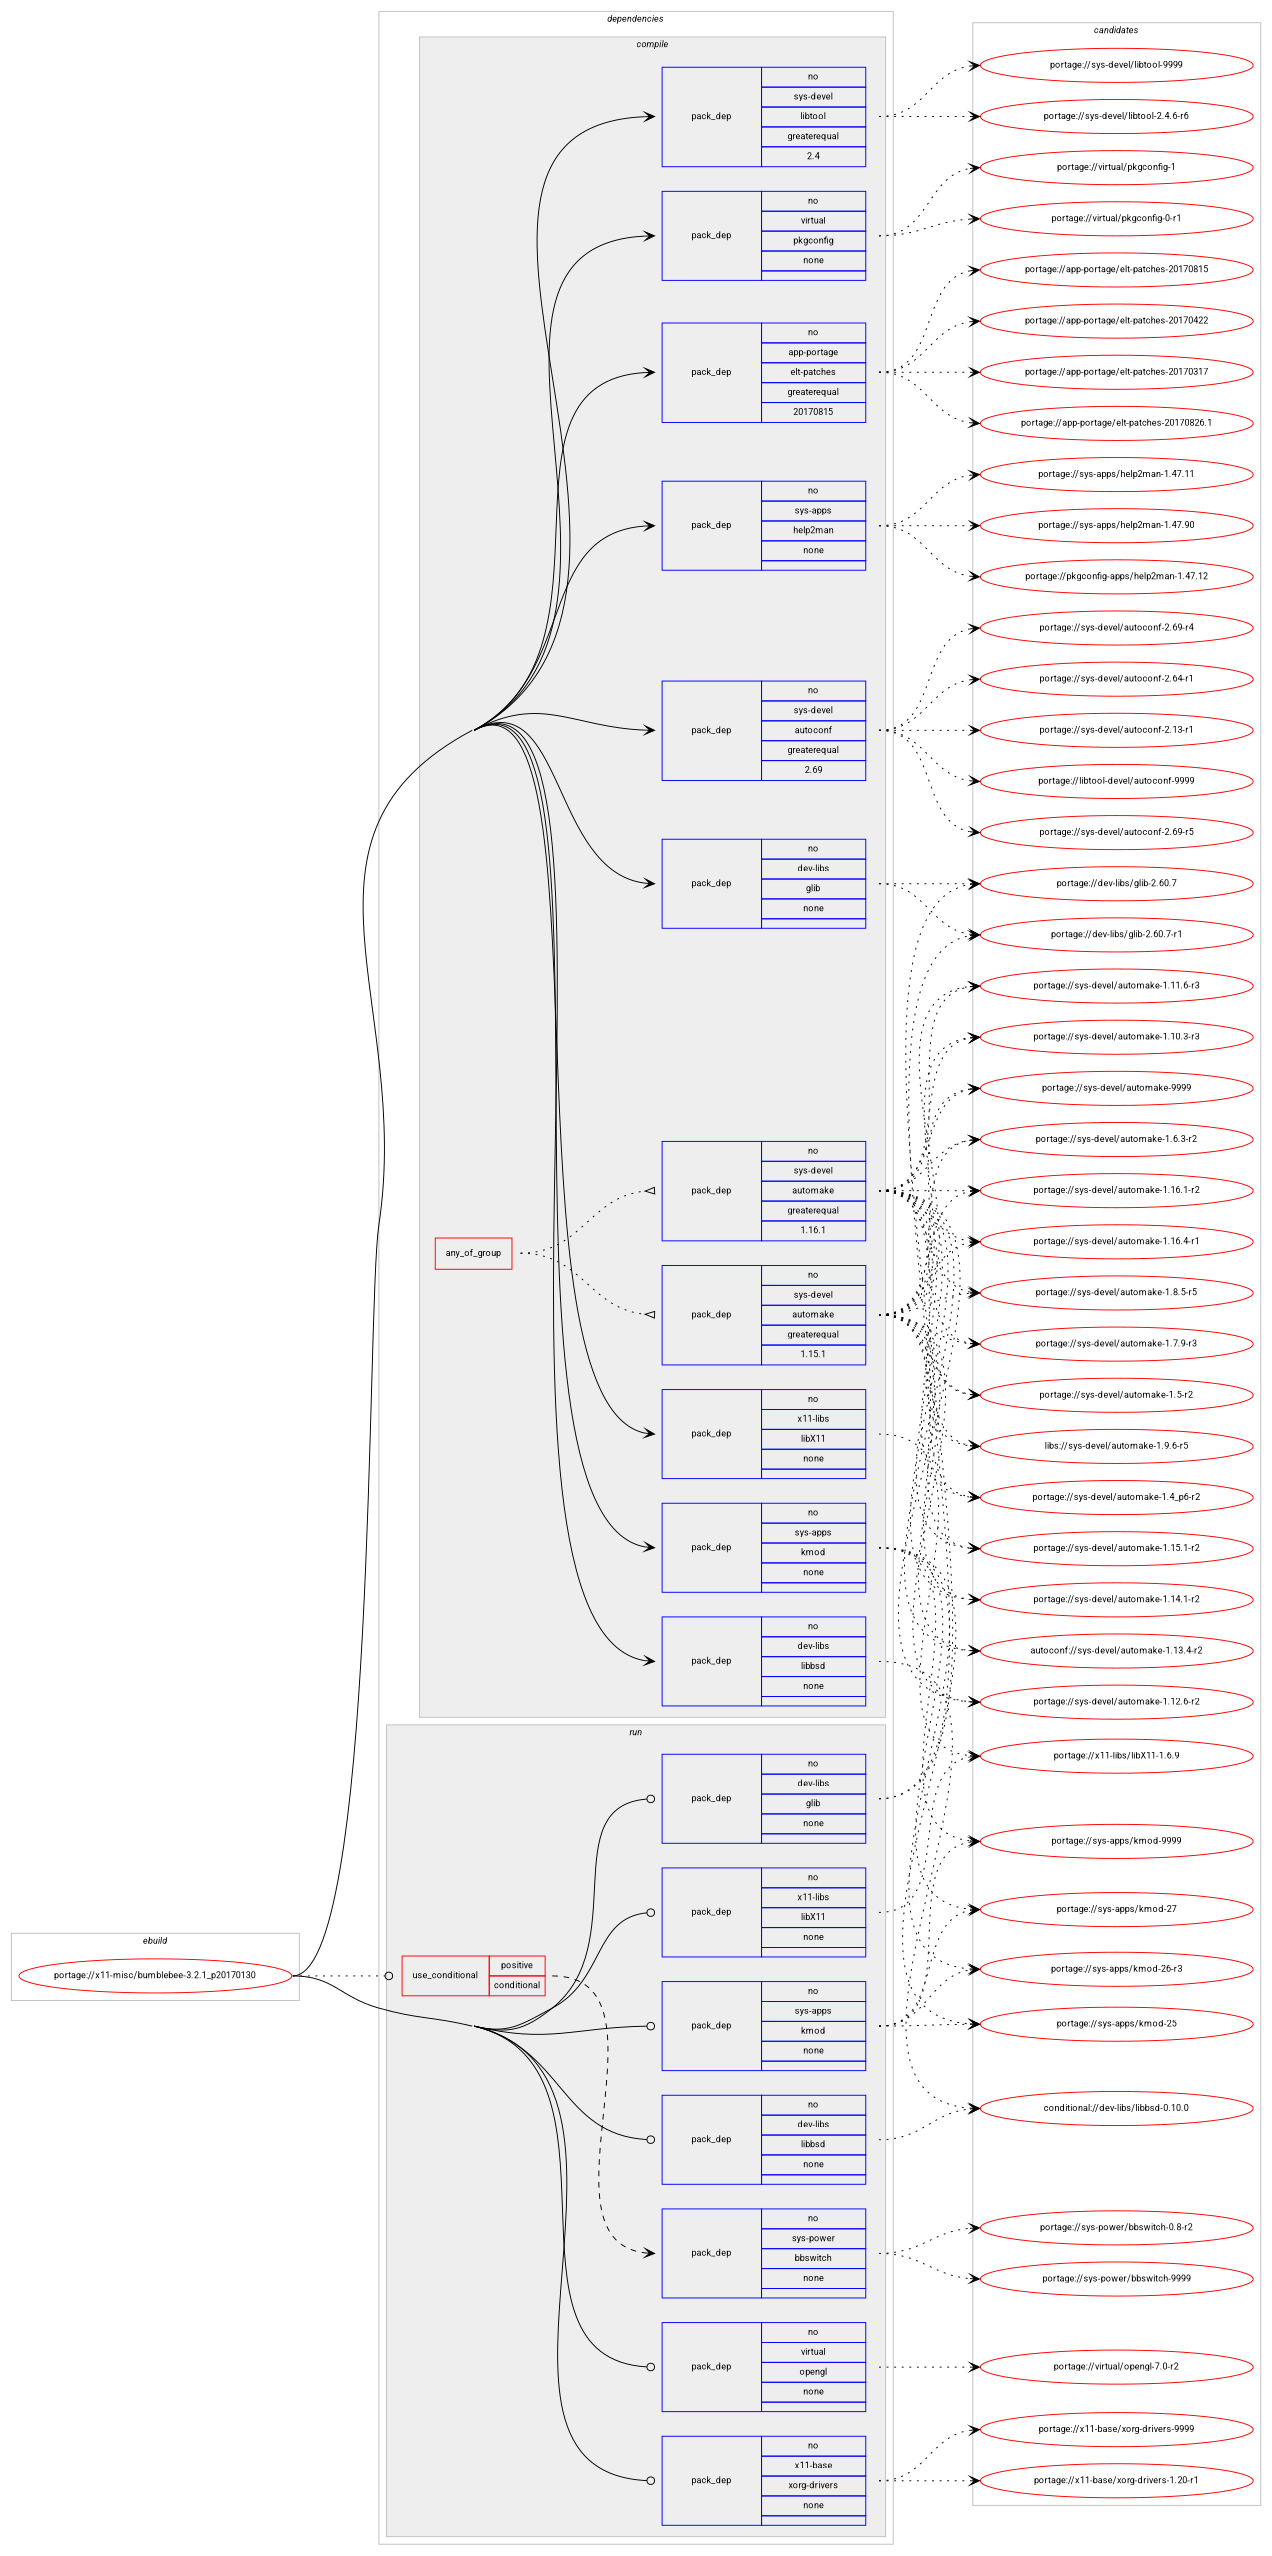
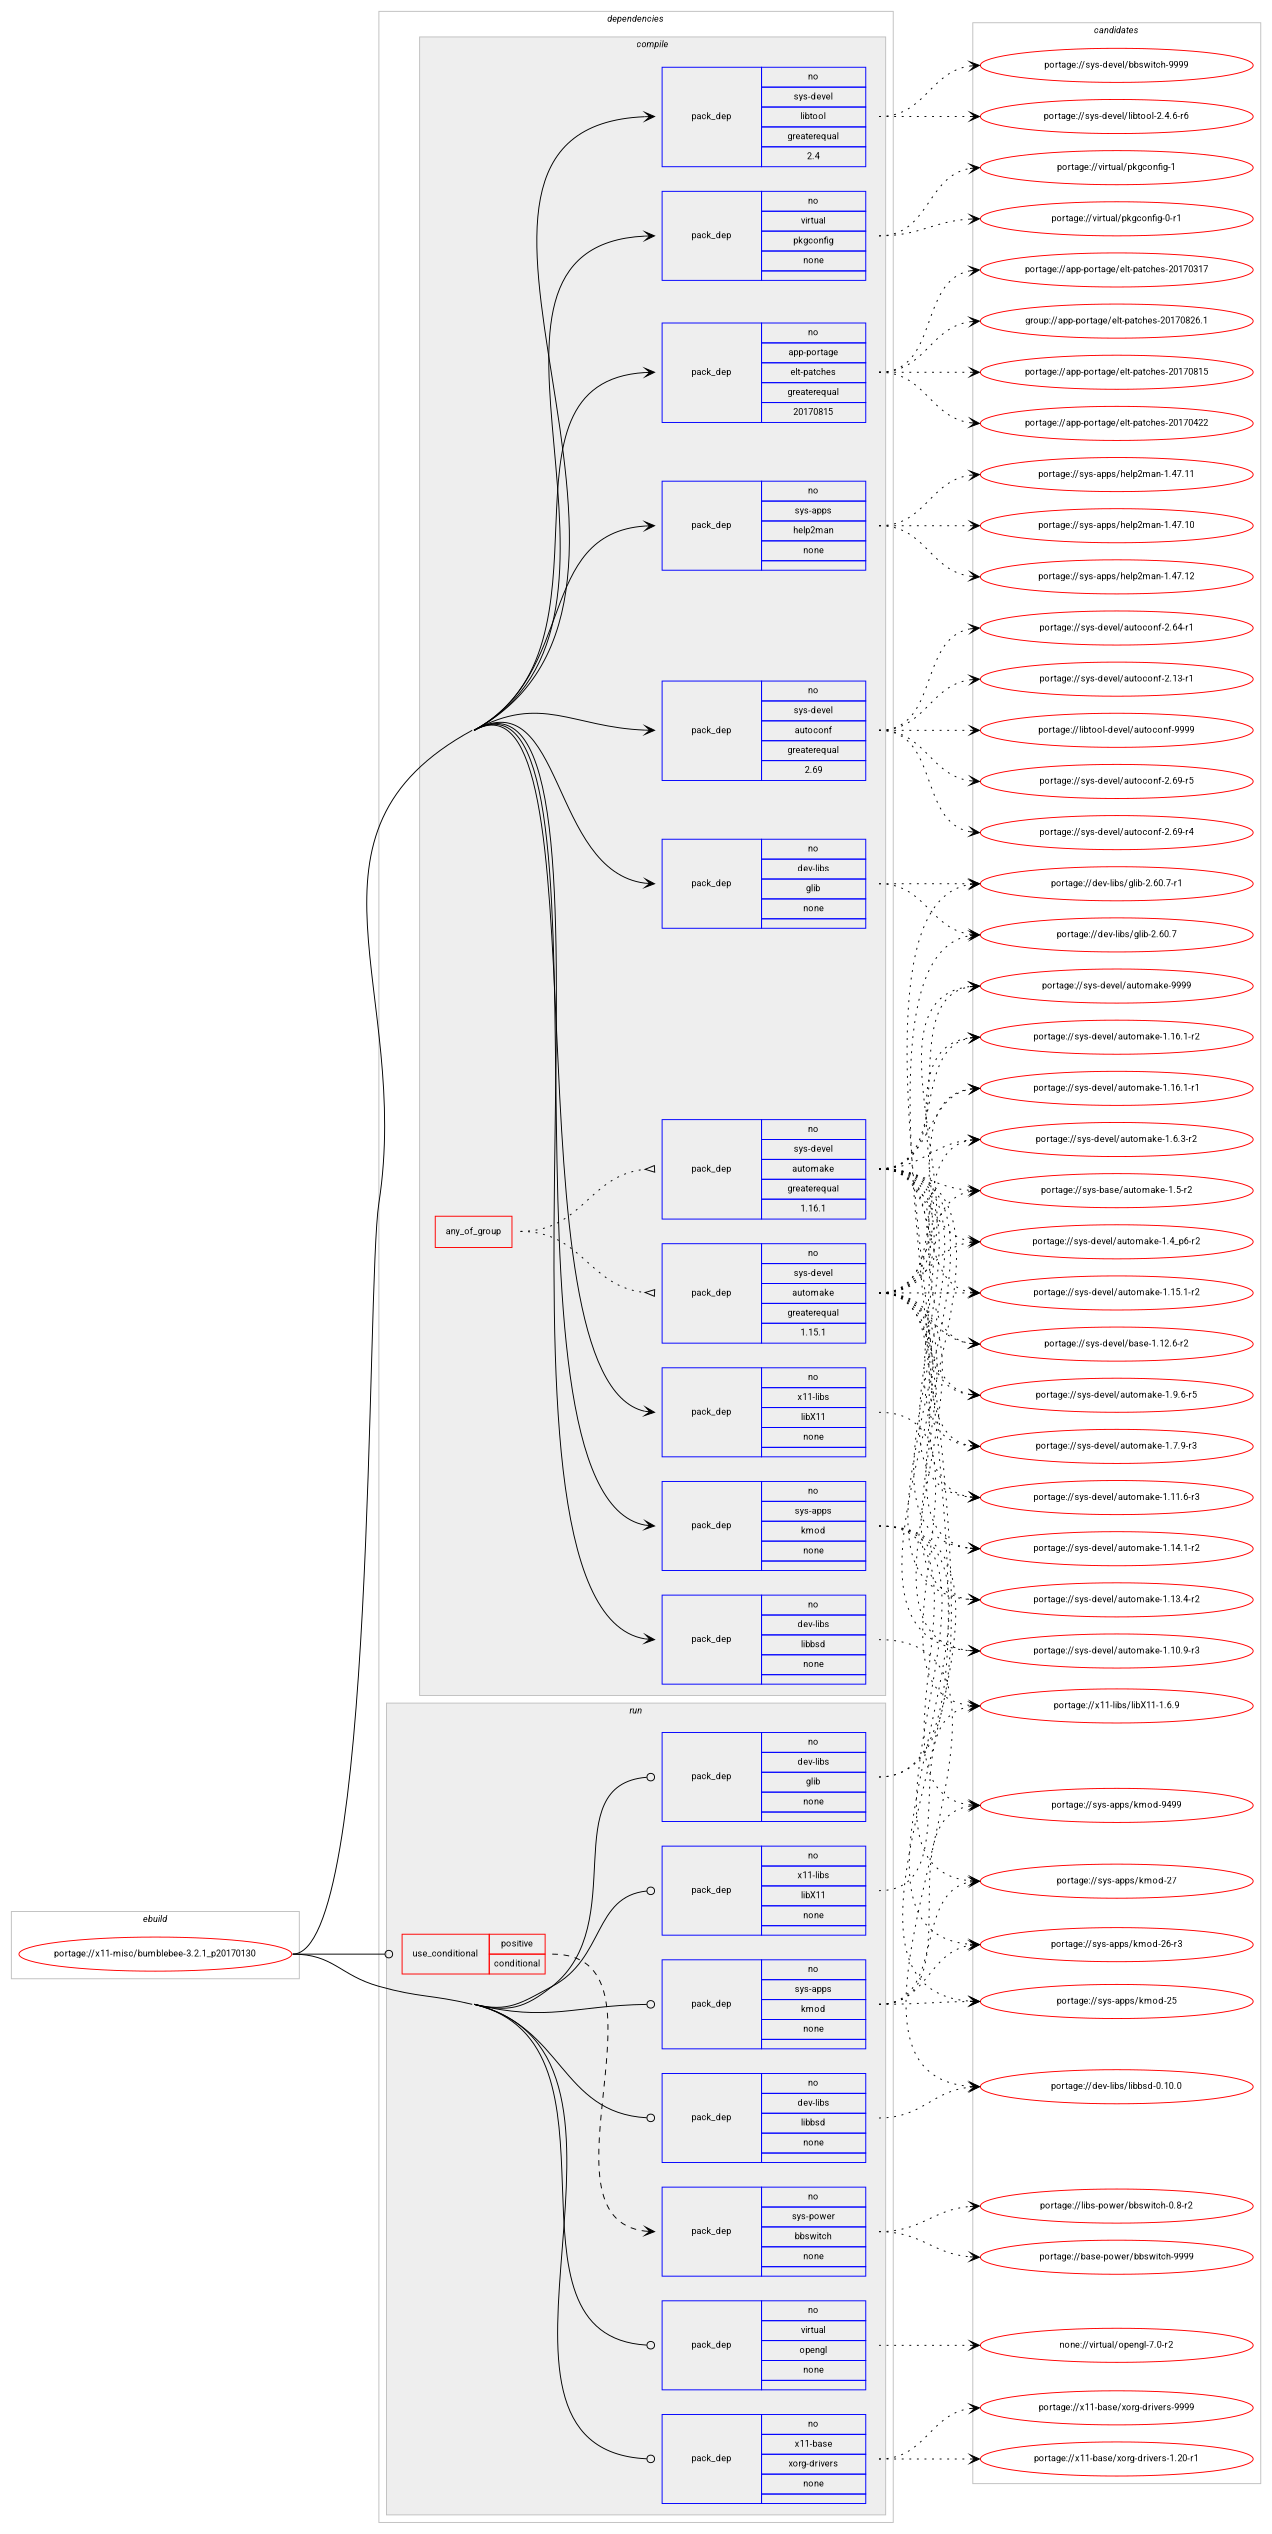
(1117, 65) -> (1117, 65)
(1117, 423) -> (1117, 321)
(1117, 526) -> (1117, 526)
(1117, 577) -> (1117, 577)
(1117, 1037) -> (1117, 1651)
(1117, 1242) -> (1117, 1088)
(1117, 1293) -> none
(1117, 1395) -> (1117, 1191)
(1117, 1446) -> (1117, 1395)
(1117, 1651) -> (1117, 1600)
(1117, 1702) -> (1117, 1344)
(1117, 1841) -> (1117, 1805)
(339, 1976) -> (339, 1954)
(1117, 2109) -> (1117, 2087)
(1117, 2228) -> (1117, 2206)
(1117, 2279) -> (1117, 2257)
(1117, 2367) -> (1117, 2345)
